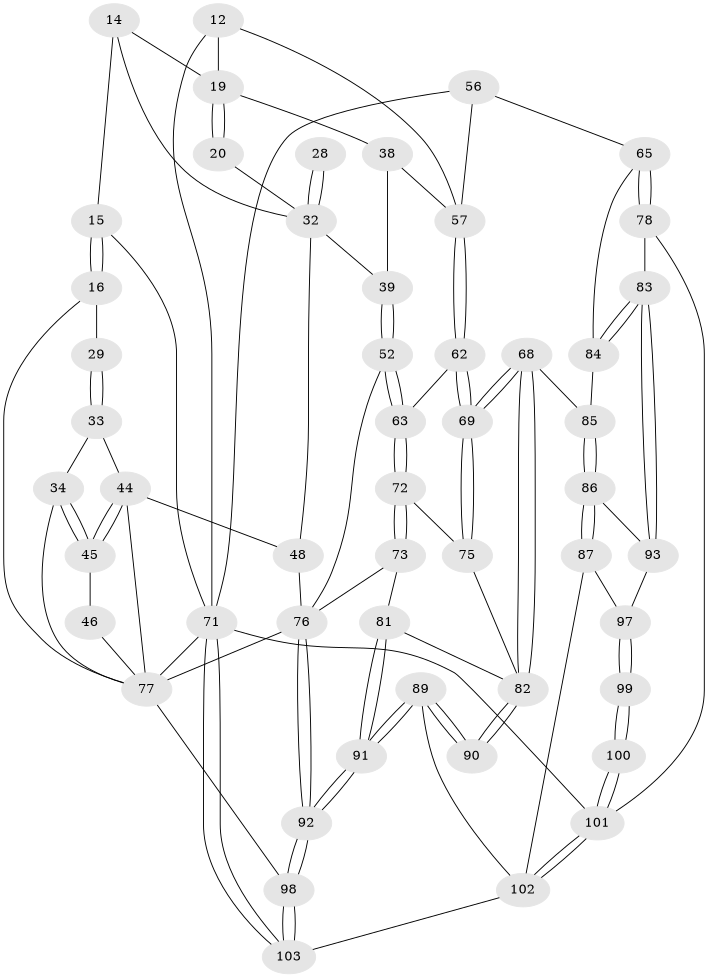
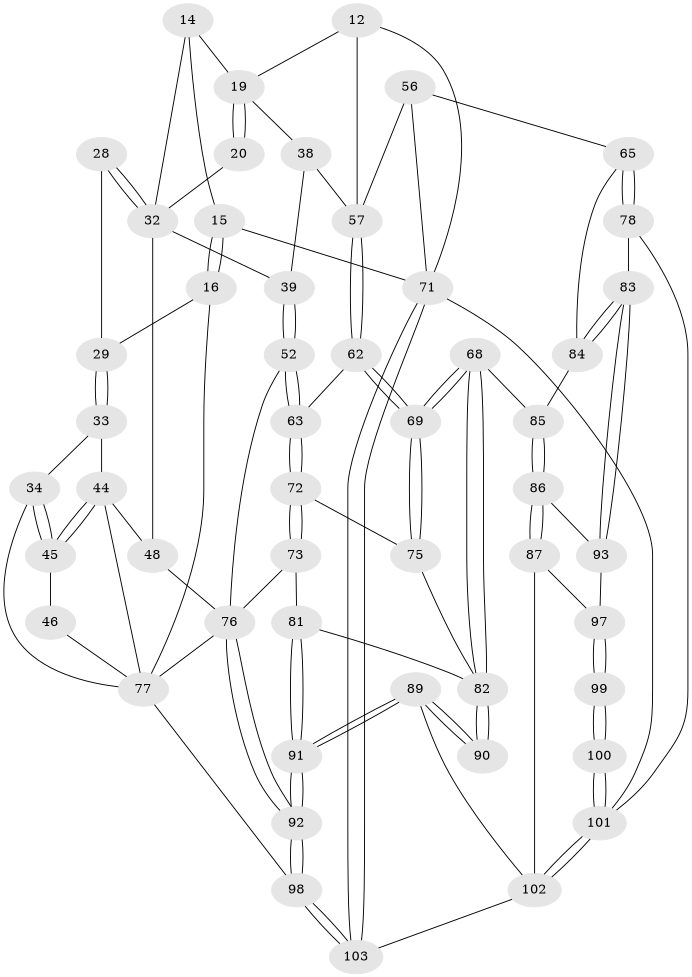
none -> (102, 255)
(179, 656) -> none
